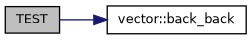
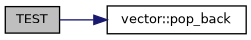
(177, 20) -> (177, 20)
